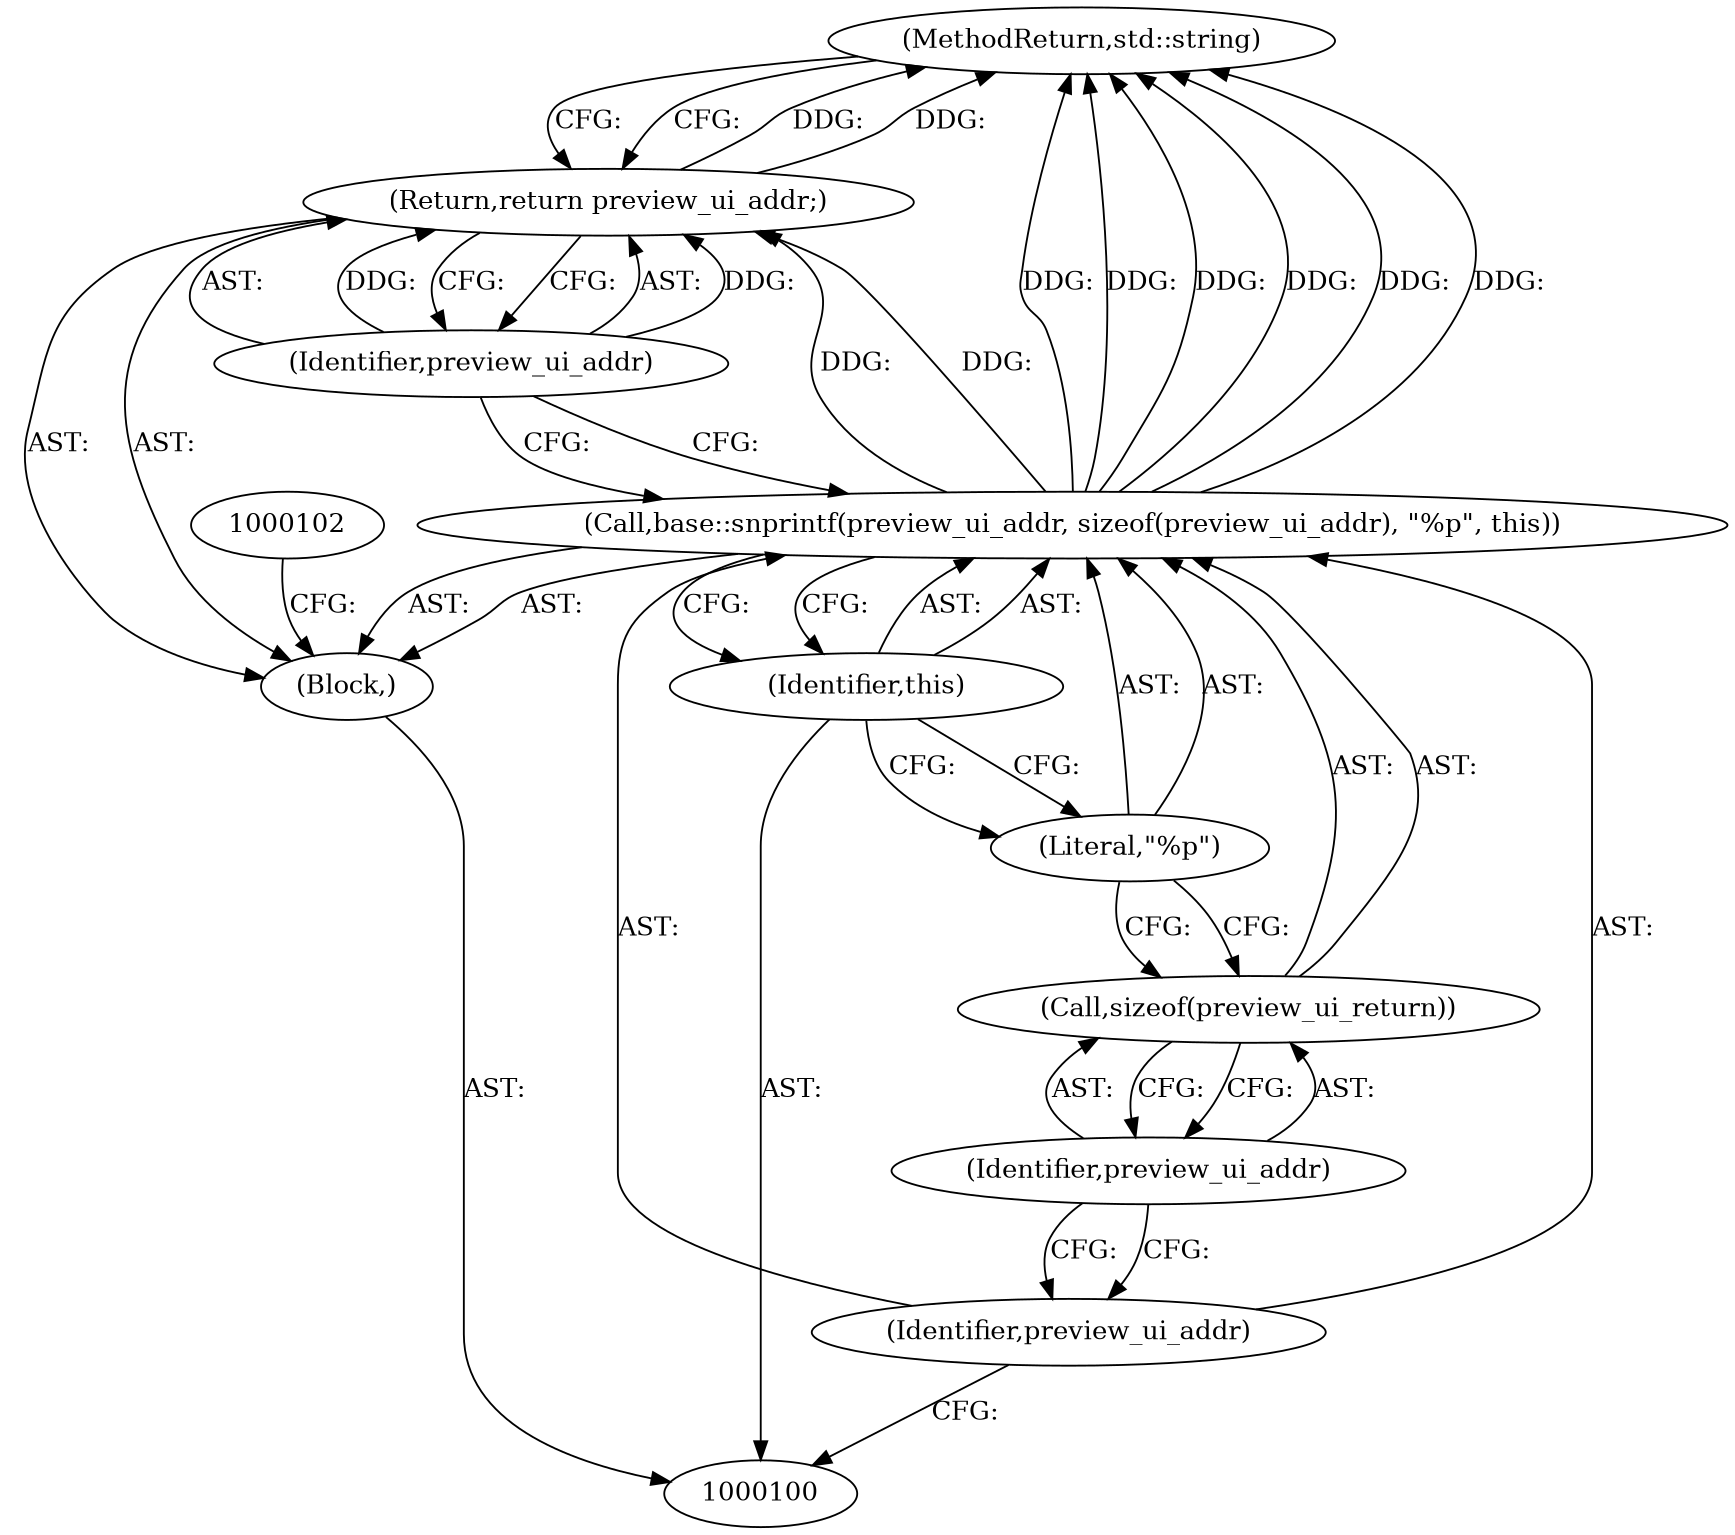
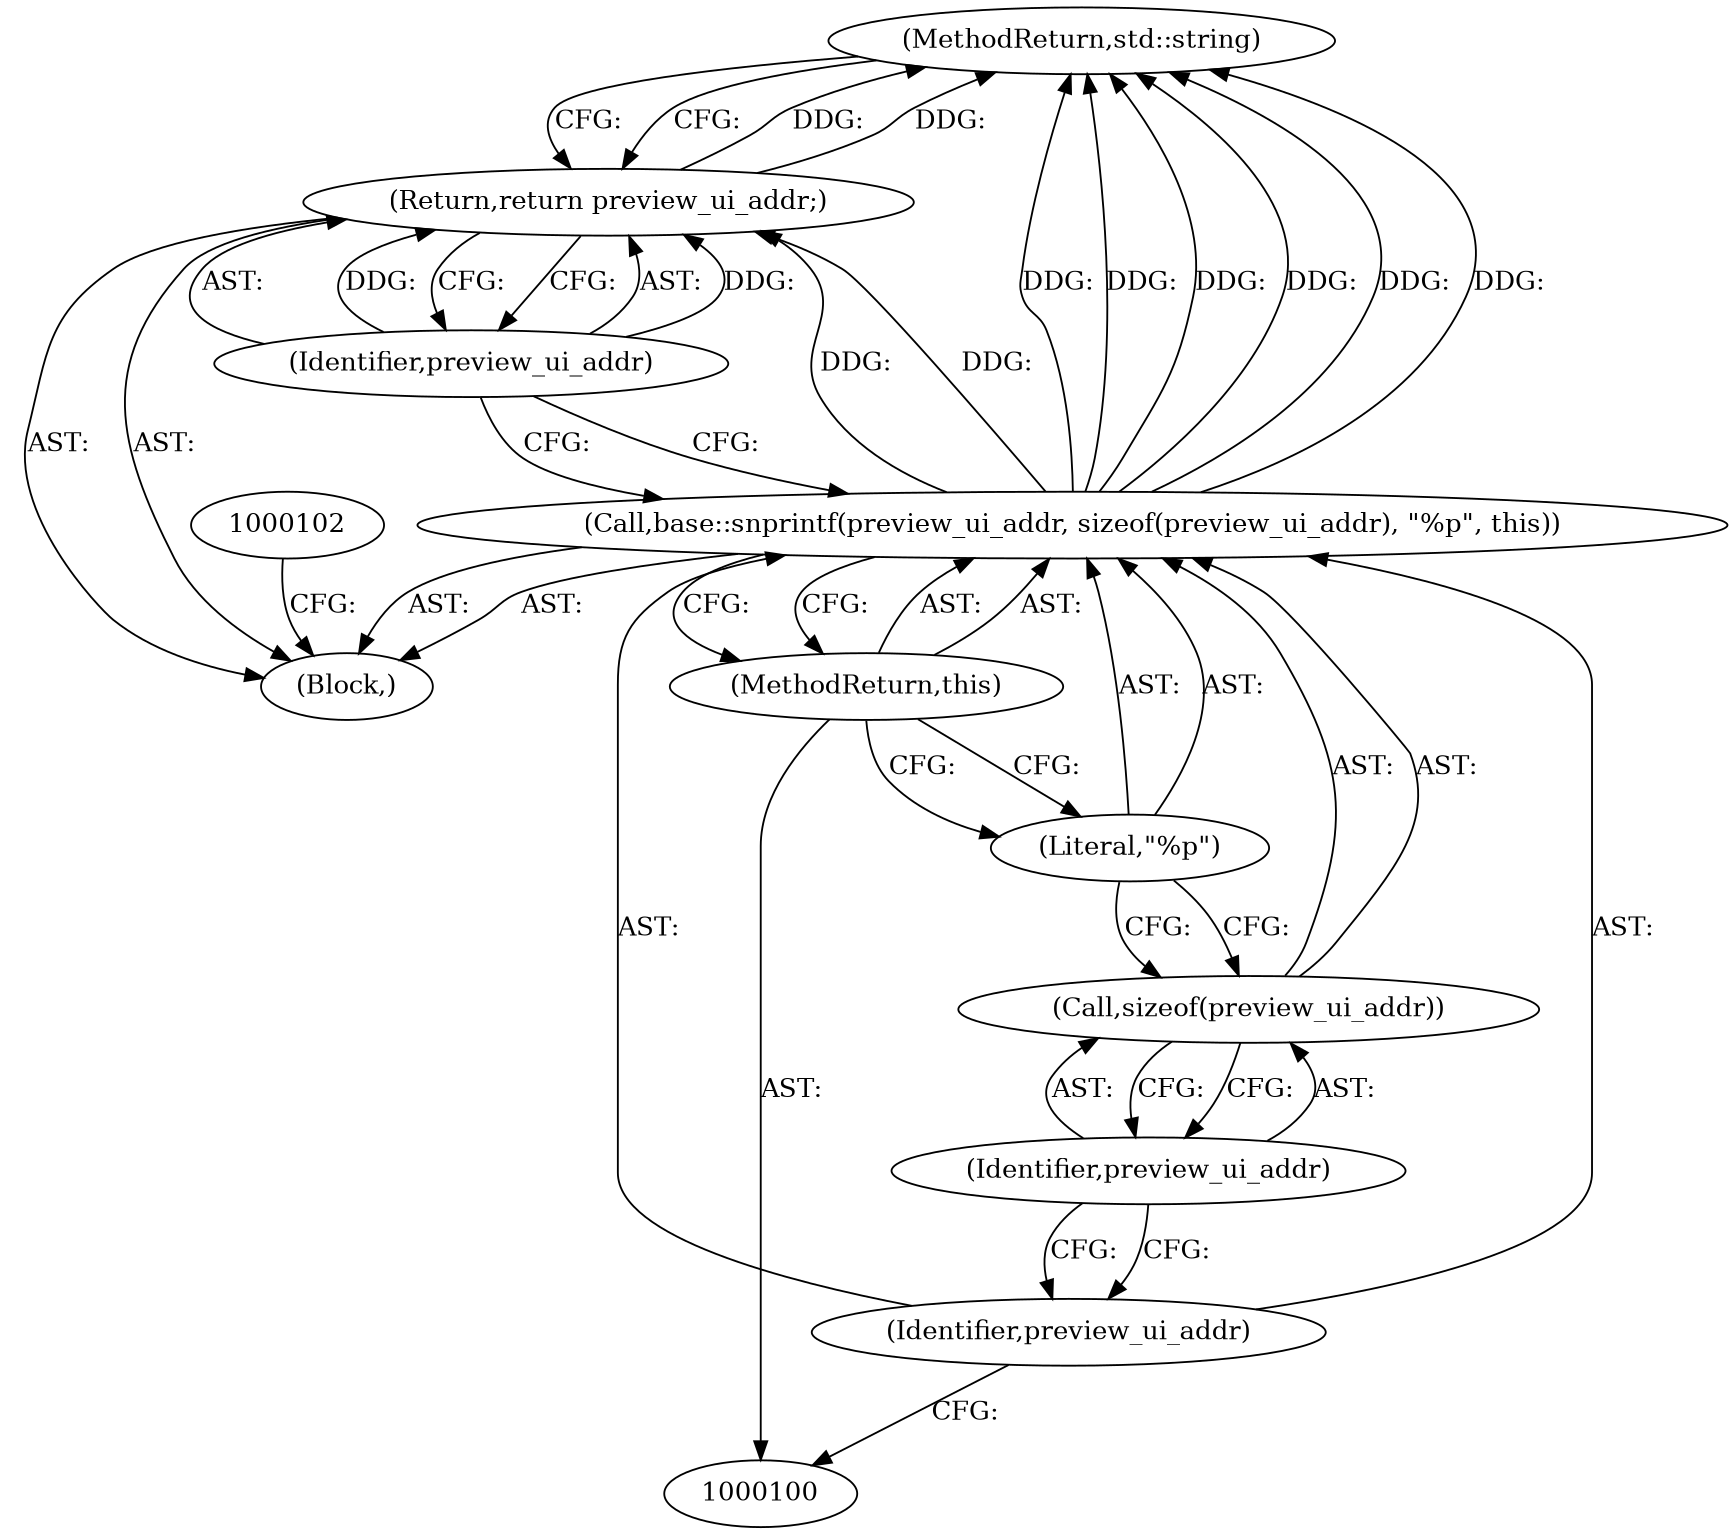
(866, 687) -> (866, 687)
(1249, 1009) -> (1249, 1009)
(464, 1141) -> none
